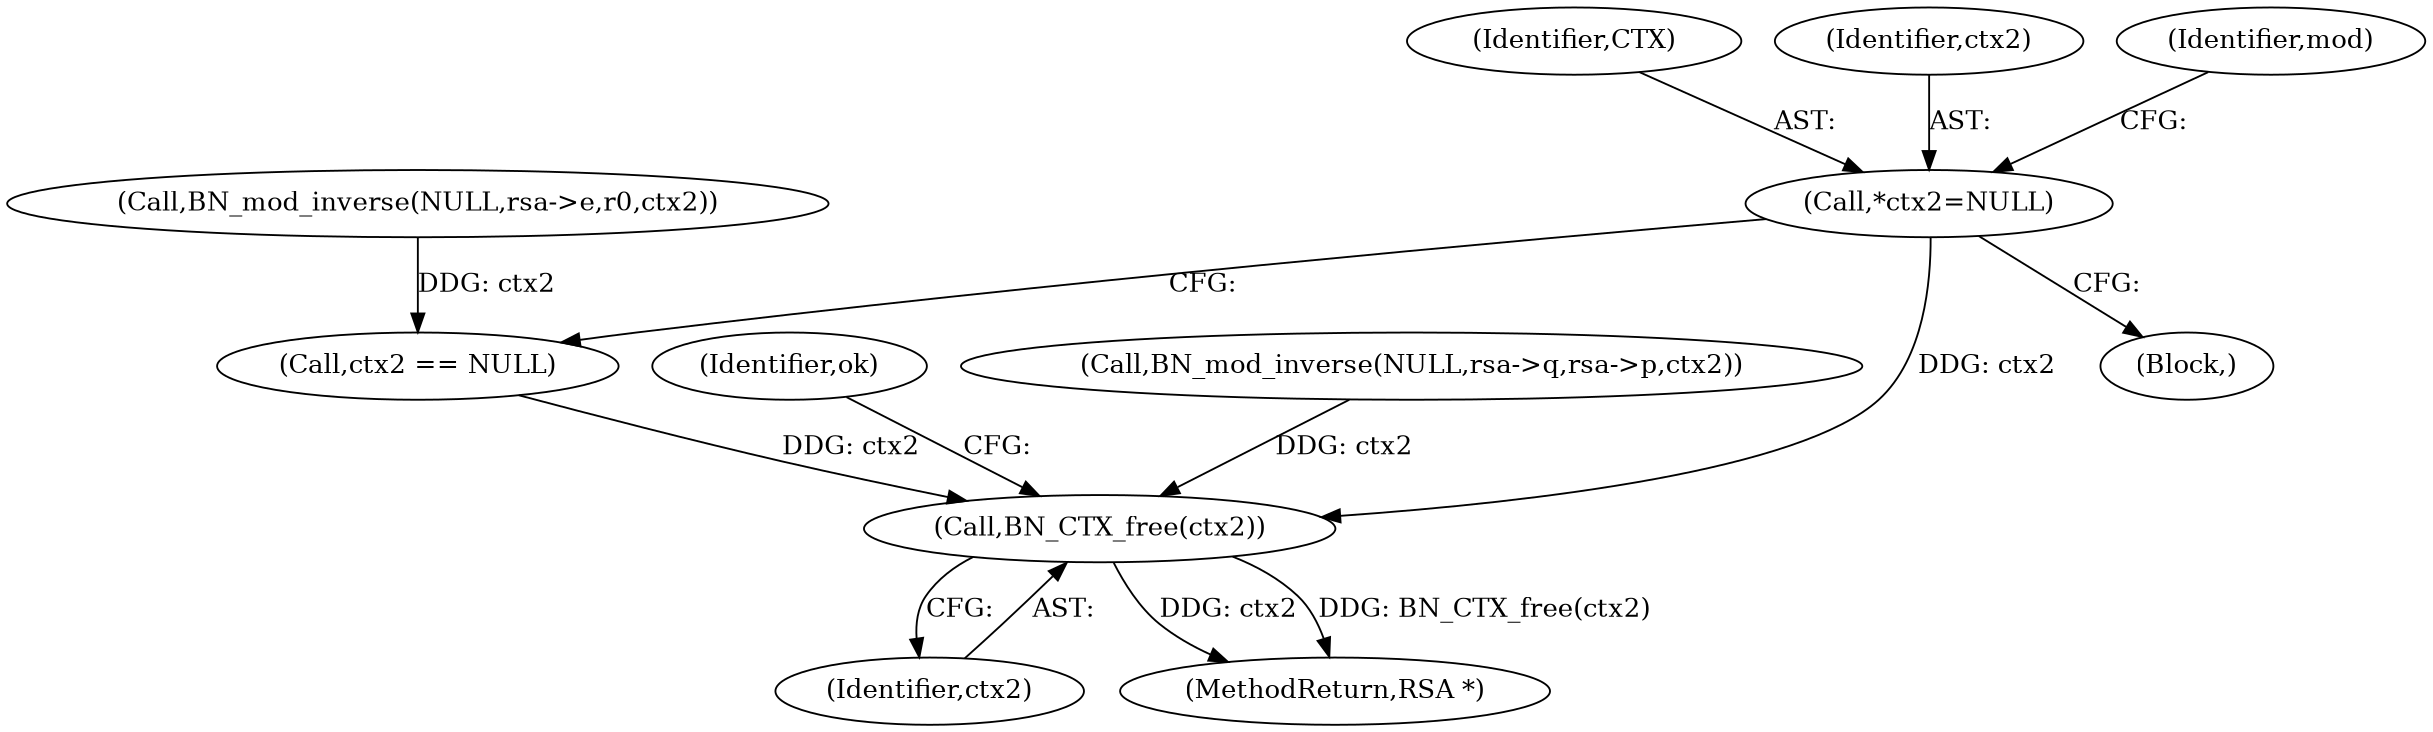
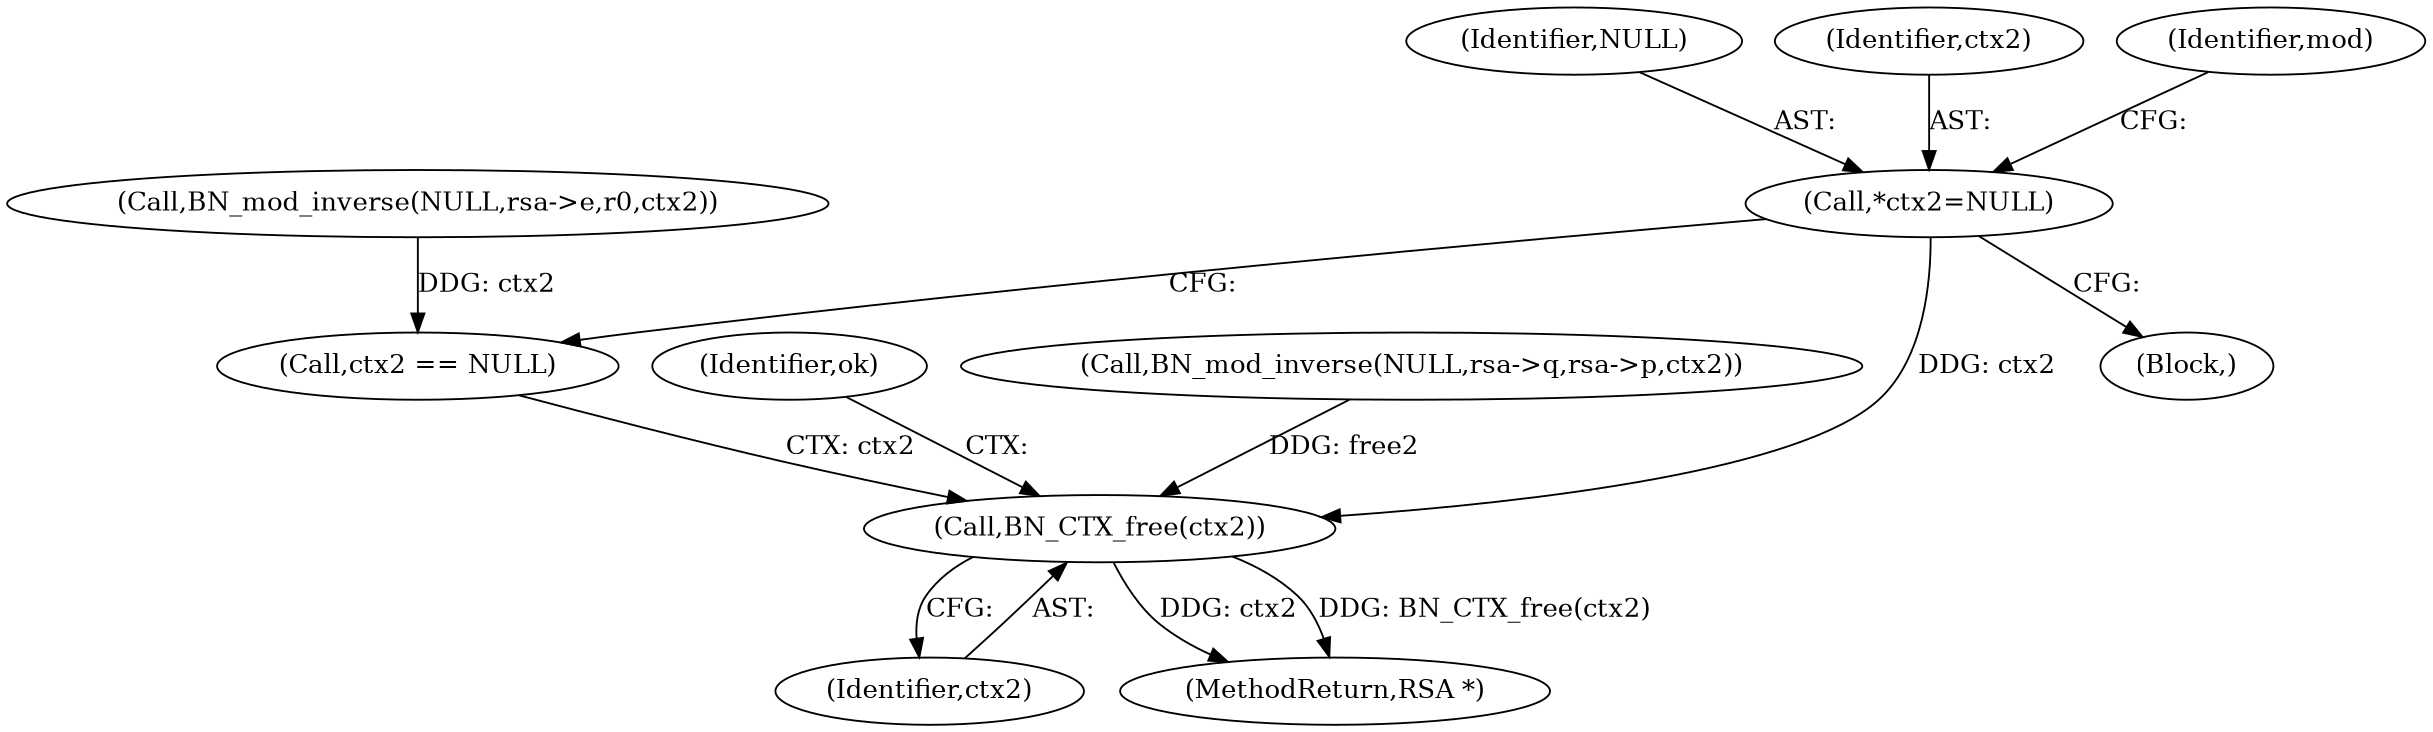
(1574, 41) -> (1574, 41)
(851, 447) -> (851, 447)
(1002, 447) -> (1002, 447)
(1344, 447) -> (1344, 447)
